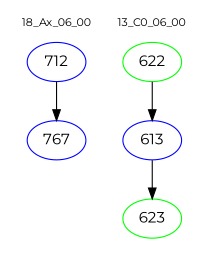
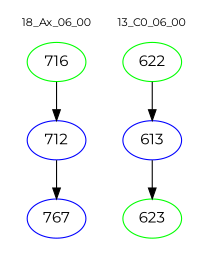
none -> (57, 62)
